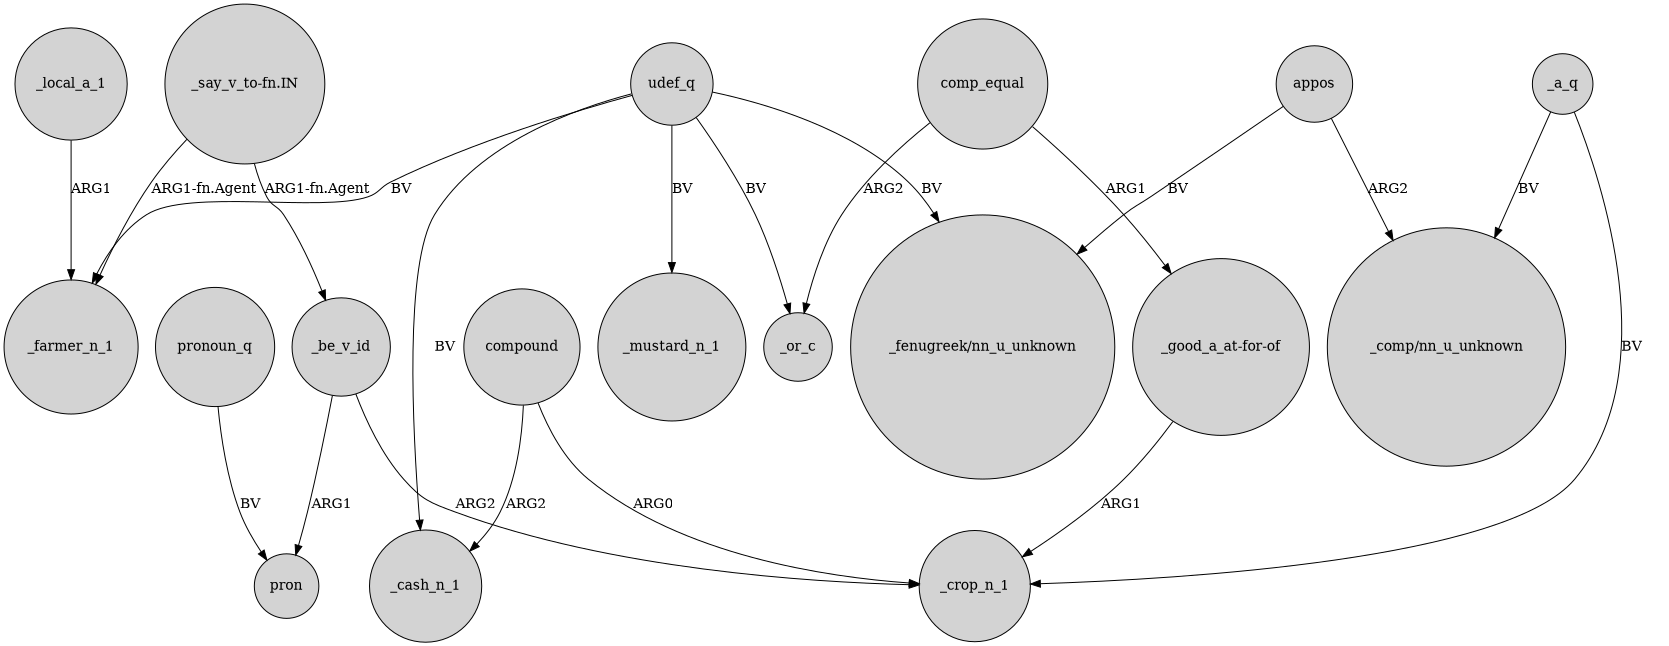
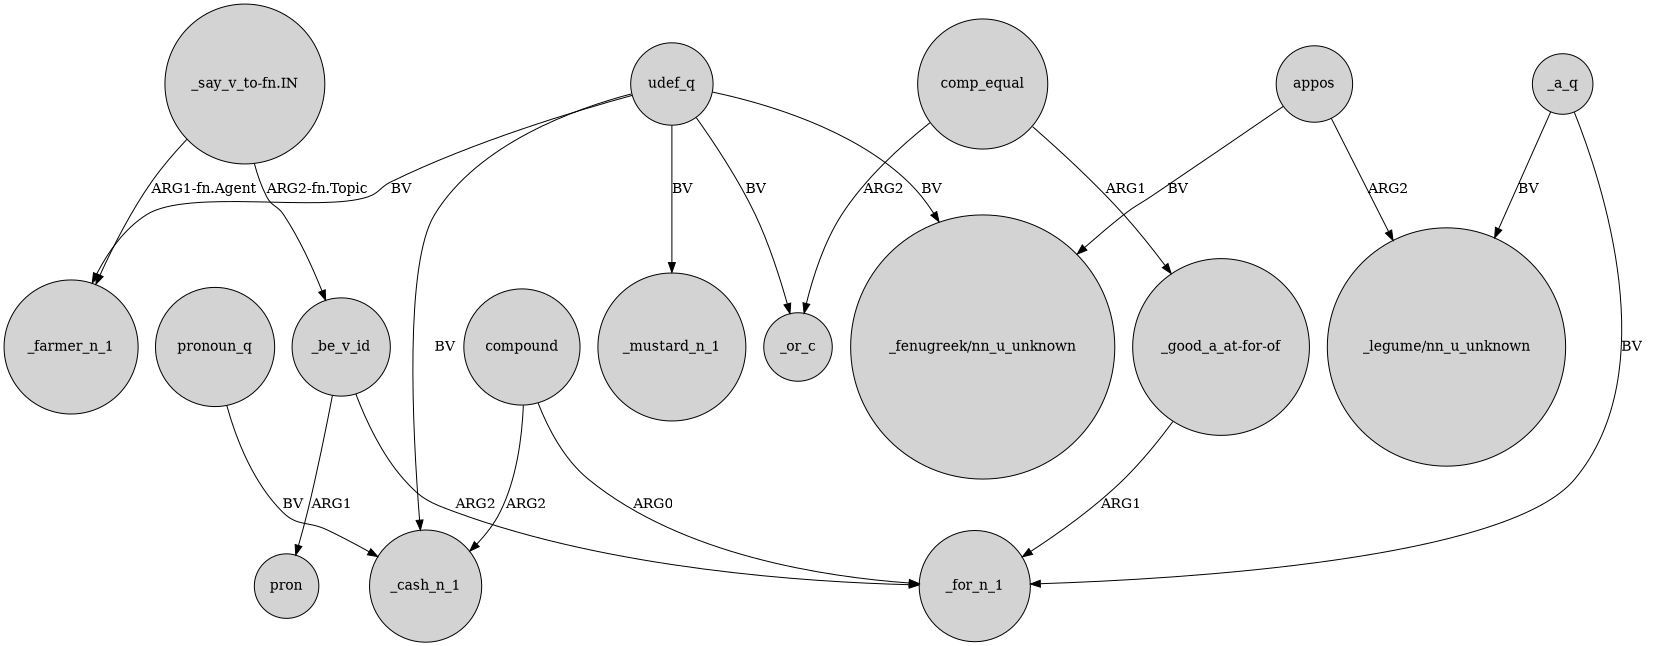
(71, 84) -> none
(317, 189) -> (317, 189)
(1446, 347) -> (1446, 347)
(231, 482) -> (274, 502)
(975, 586) -> (975, 586)
